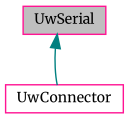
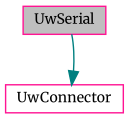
(55, 67) -> (74, 53)
